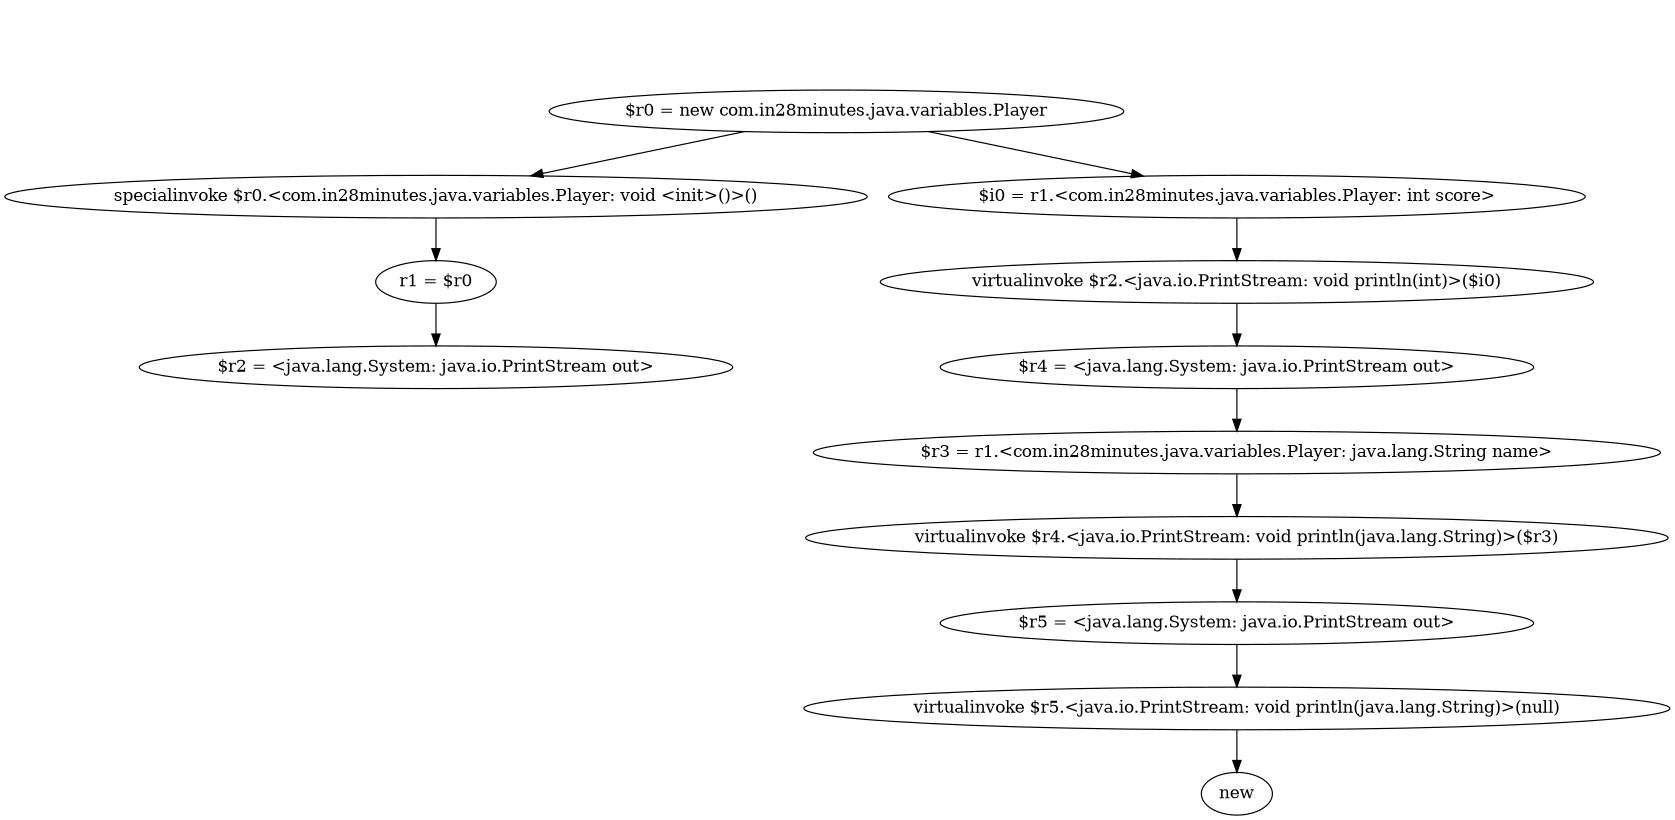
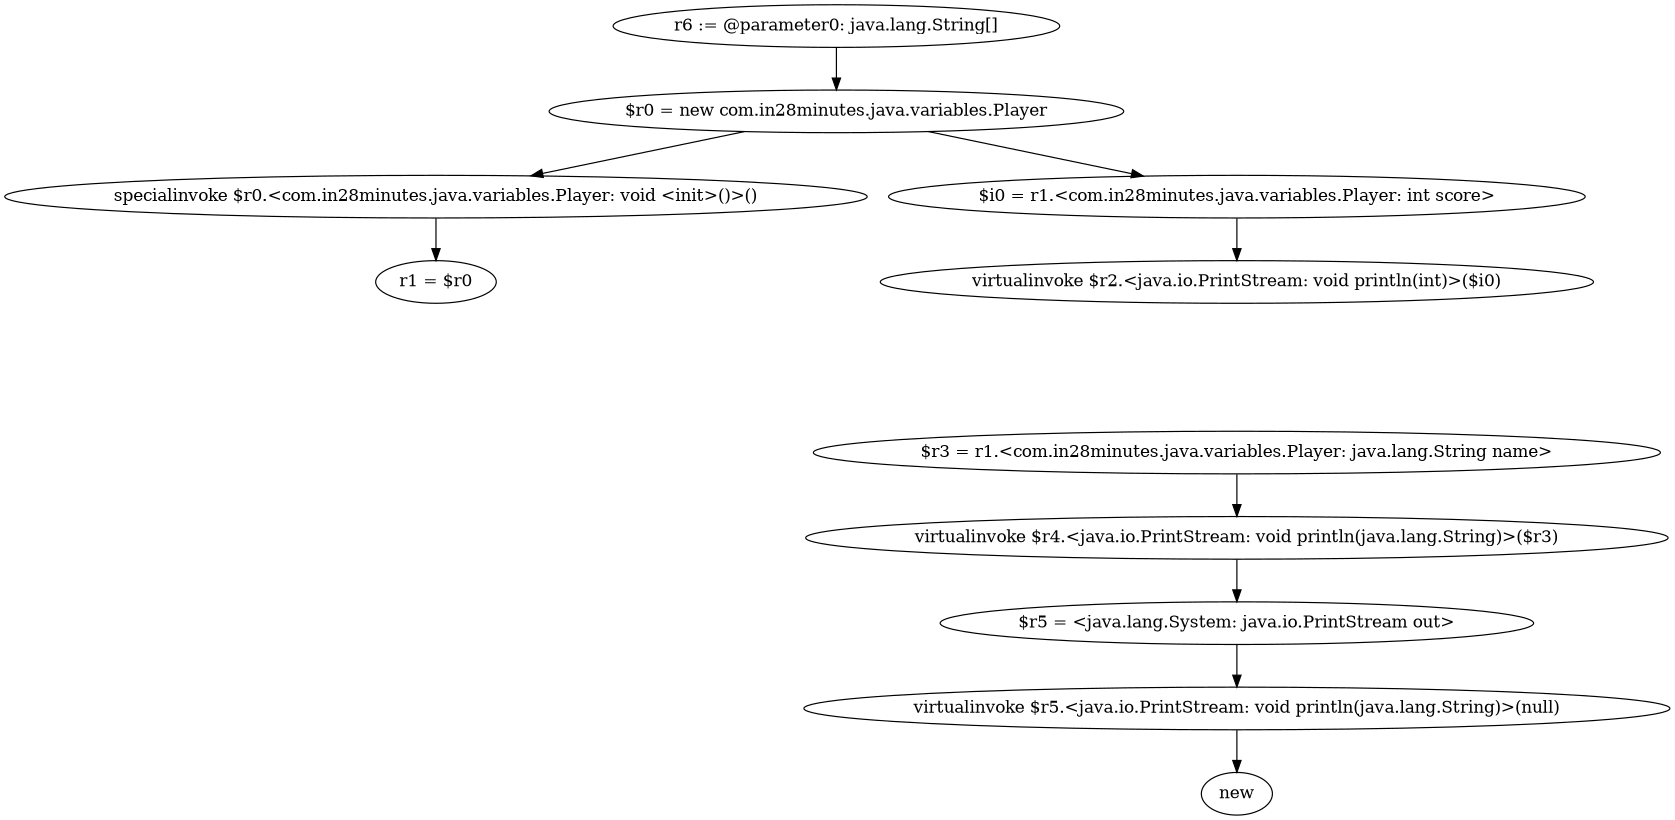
none -> (836, 26)
(436, 367) -> none
(1237, 367) -> none
